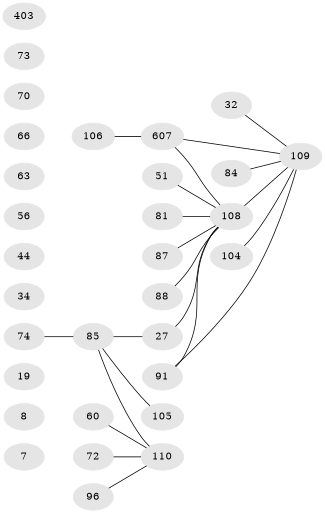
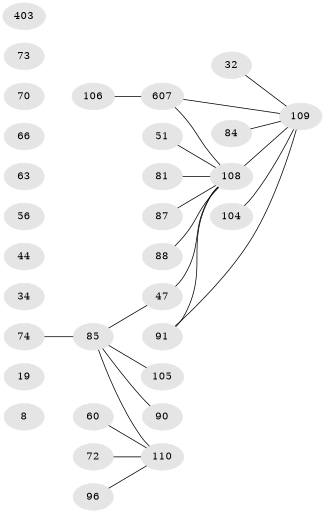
(162, 337) -> (162, 297)
none -> (162, 417)
(24, 457) -> none
